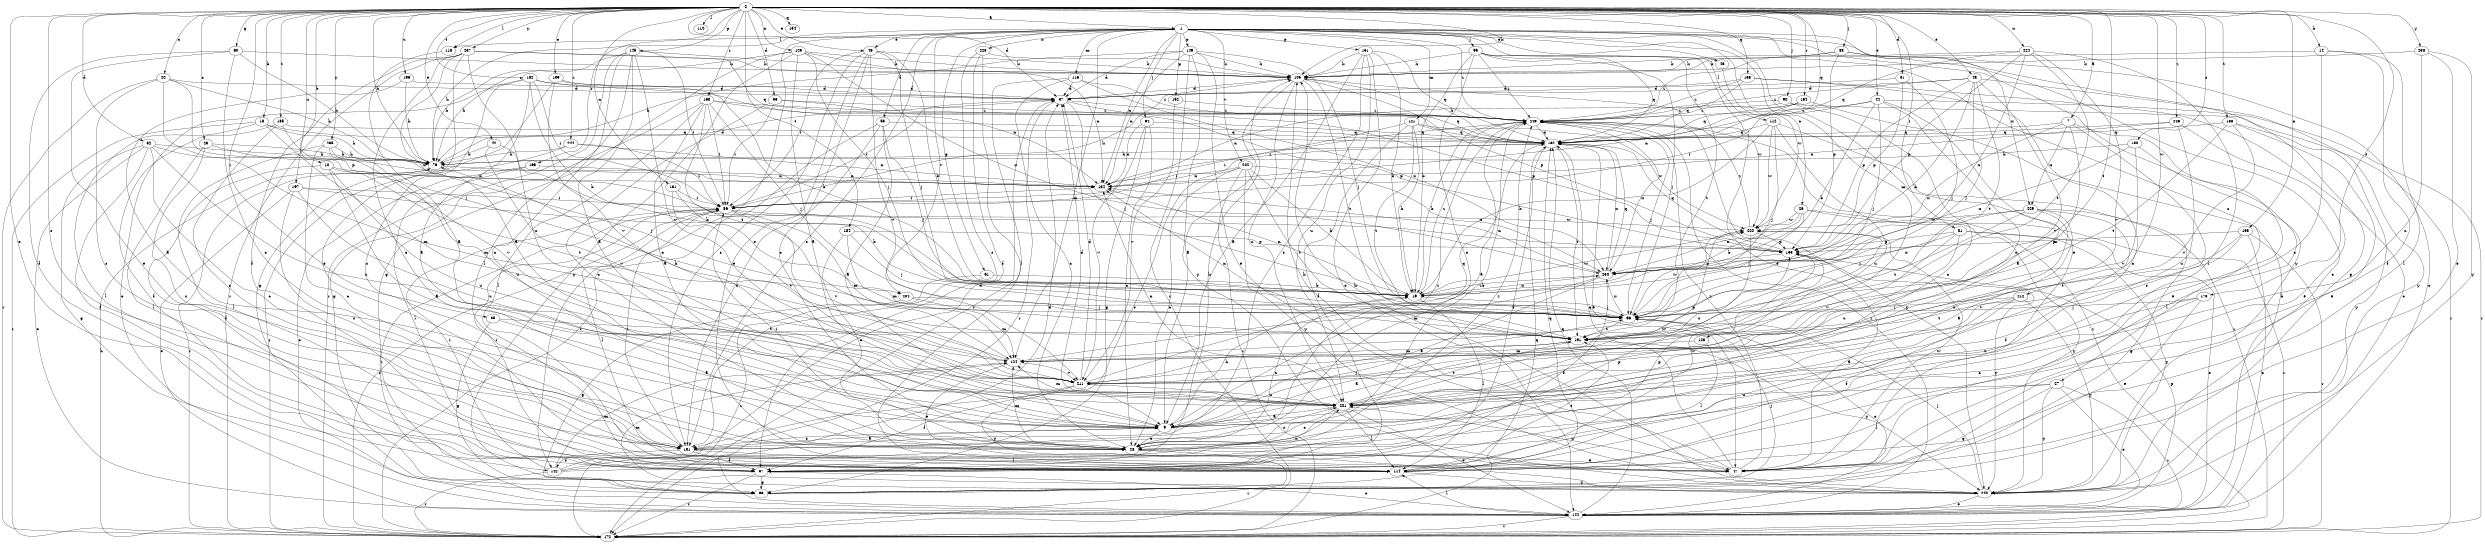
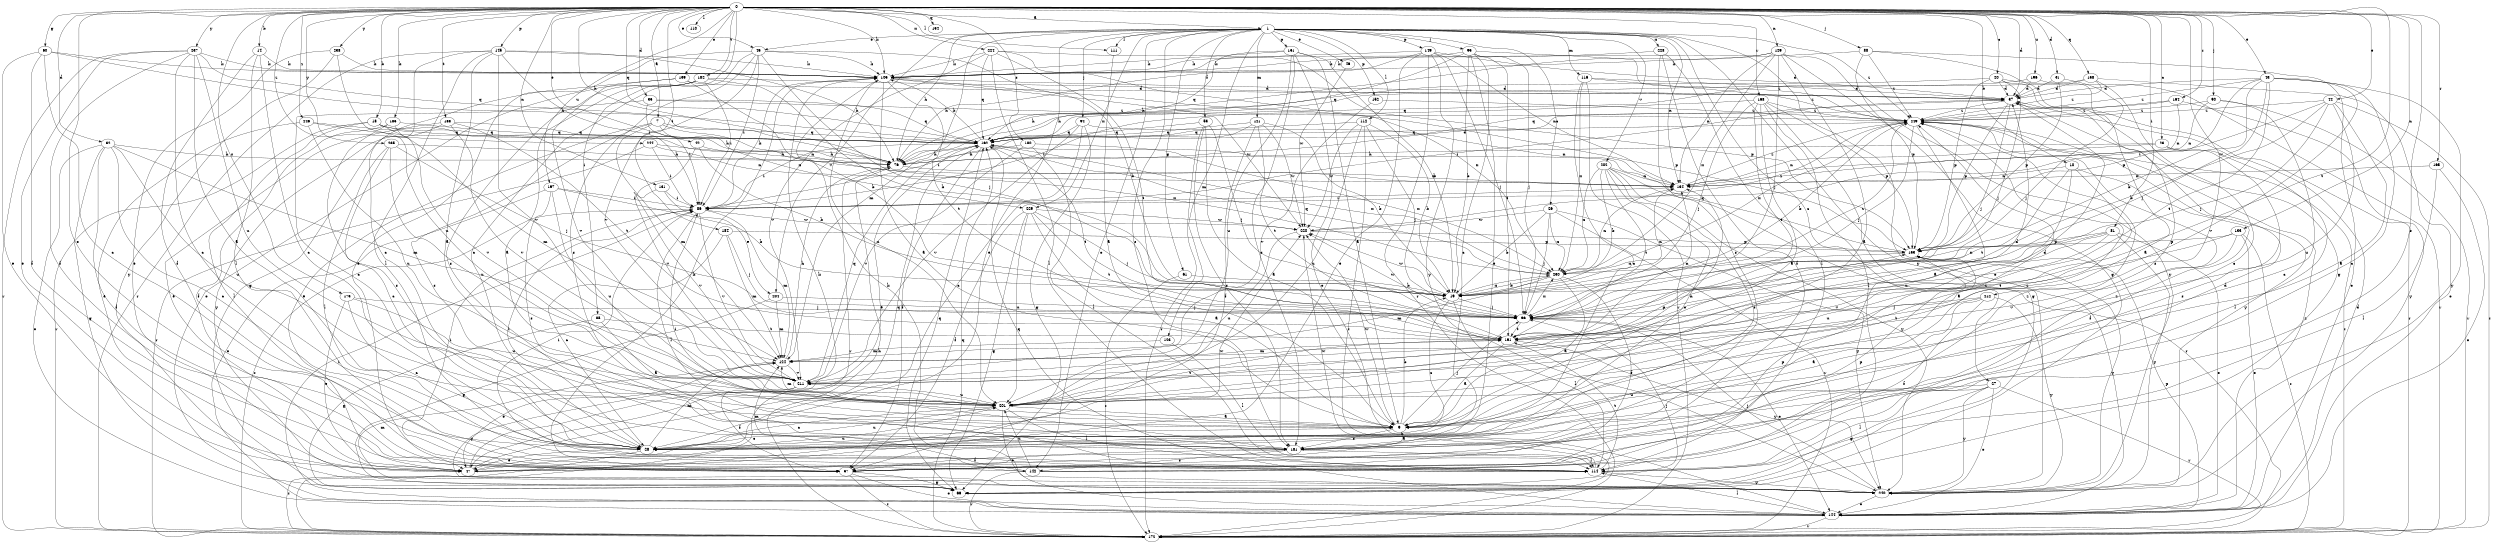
(449, 51) -> (1114, 51)
(282, 64) -> (400, 64)
(851, 115) -> none
(2282, 297) -> (2411, 297)
none -> (1606, 426)
